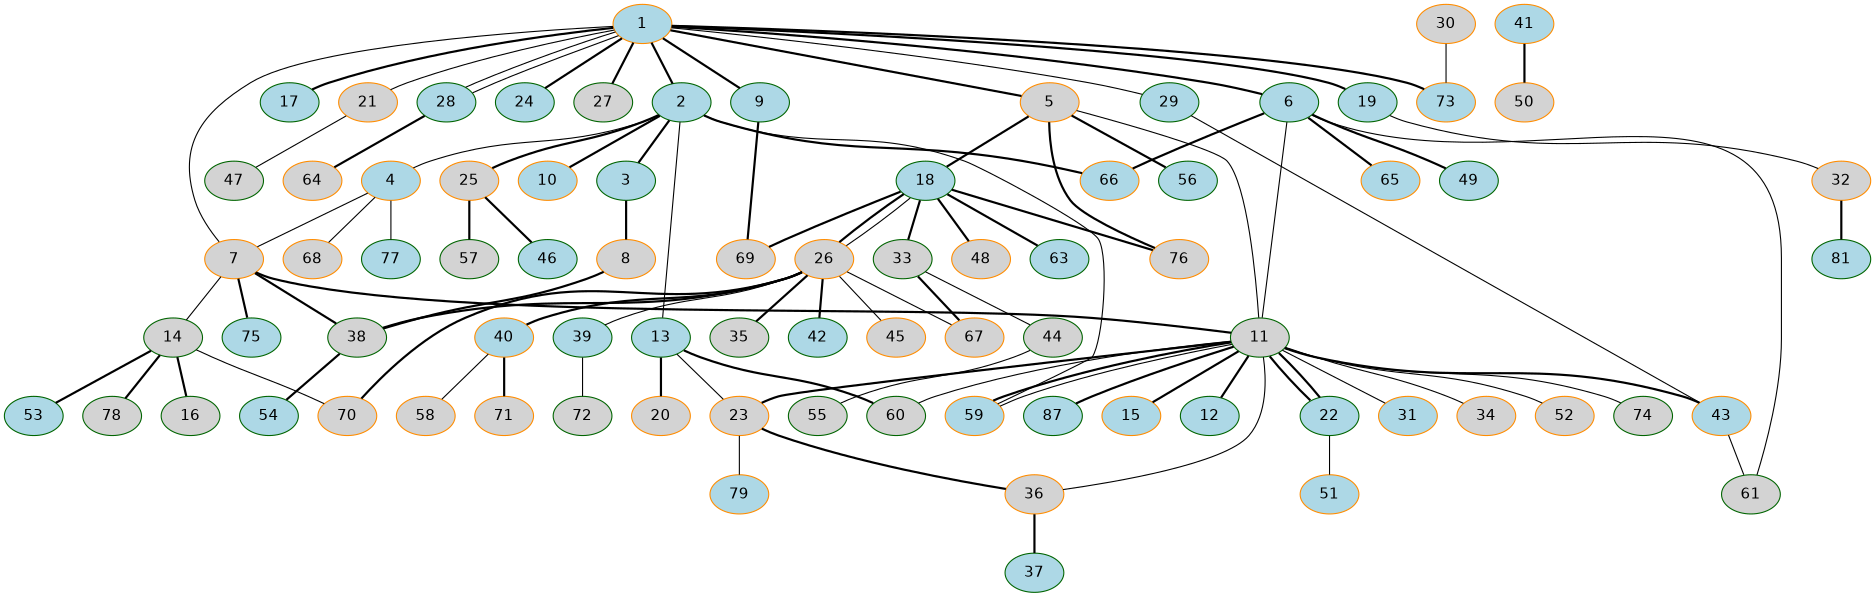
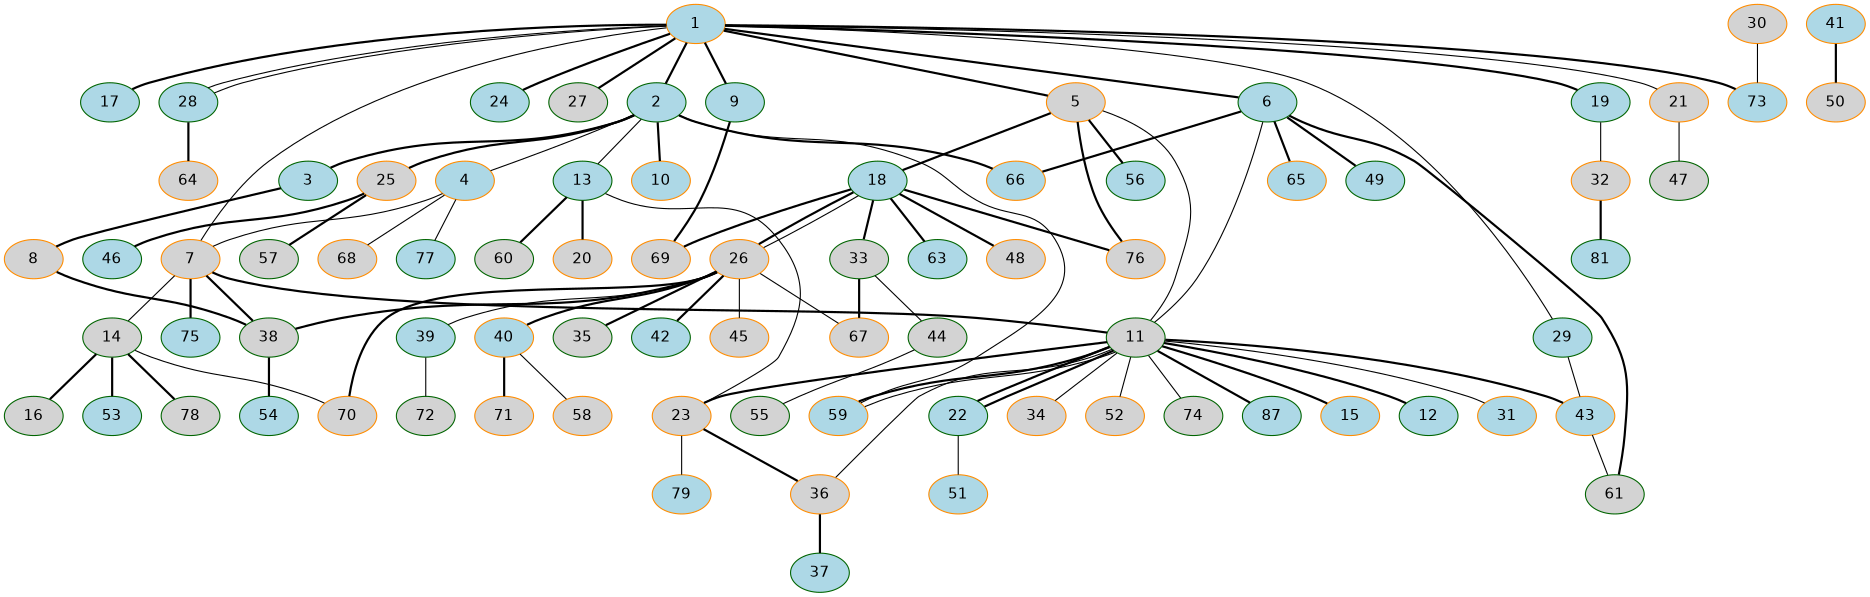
(1743, 163) -> (1521, 247)
(1034, 371) -> none
